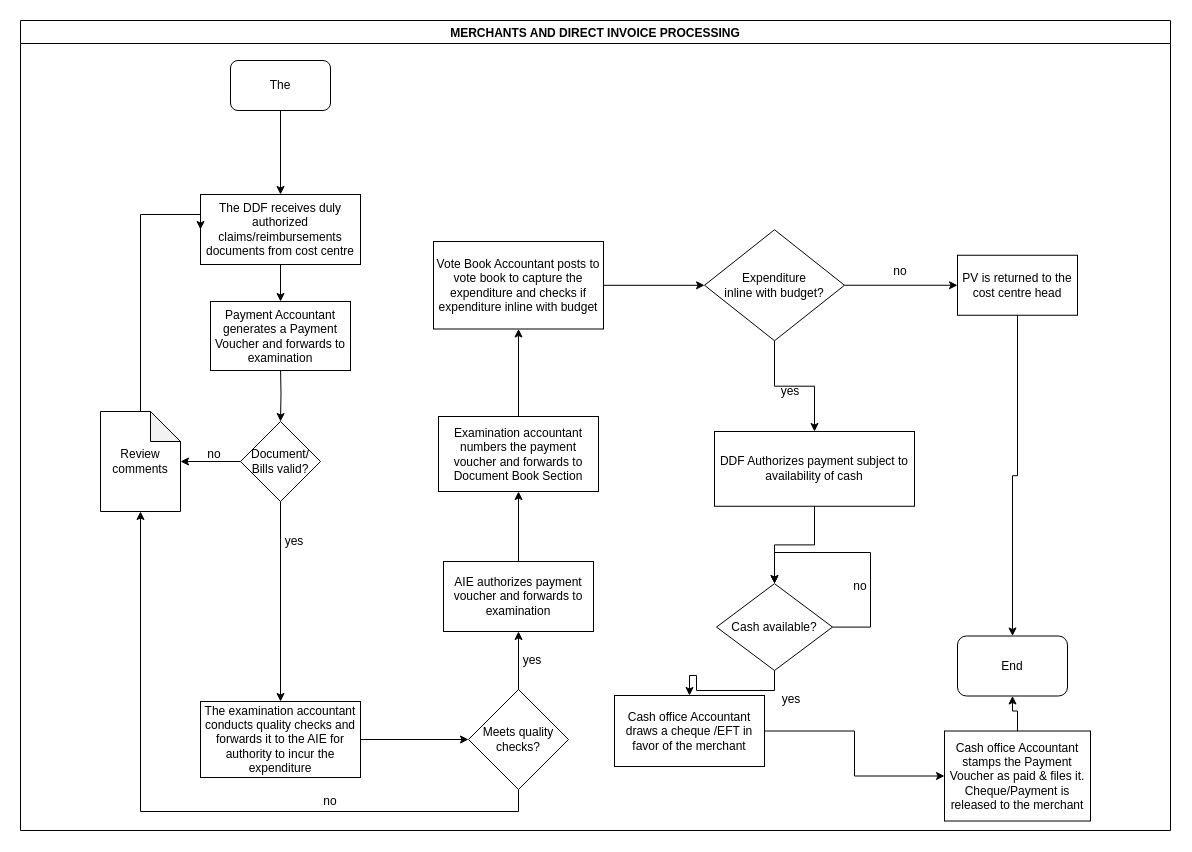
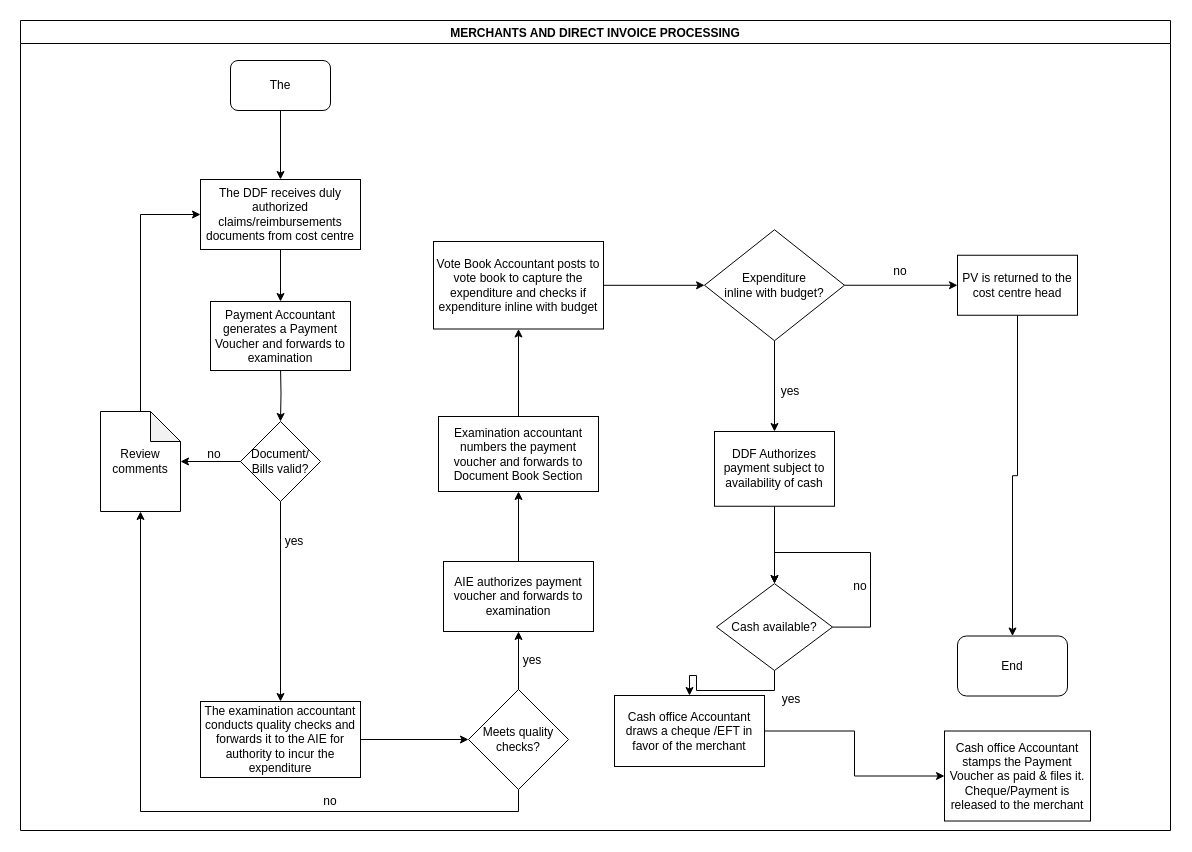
(281, 230) -> (281, 215)
(815, 469) -> (775, 469)
(1018, 715) -> none
